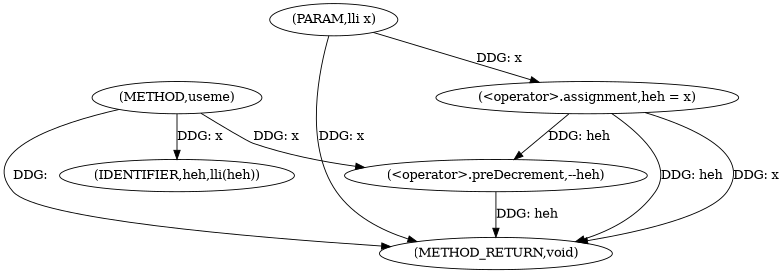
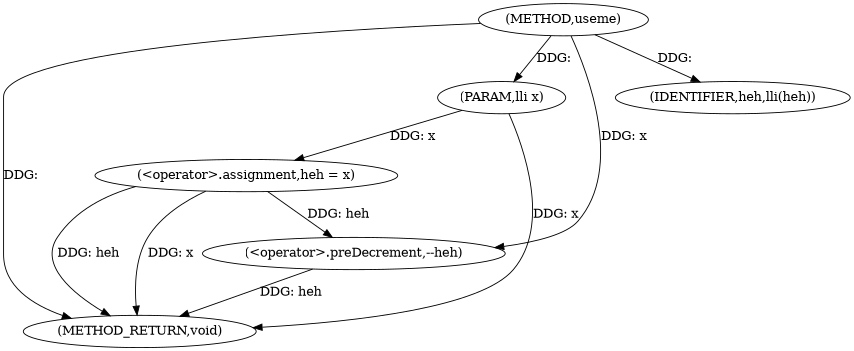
none -> (535, 55)
(200, 137) -> (677, 59)
